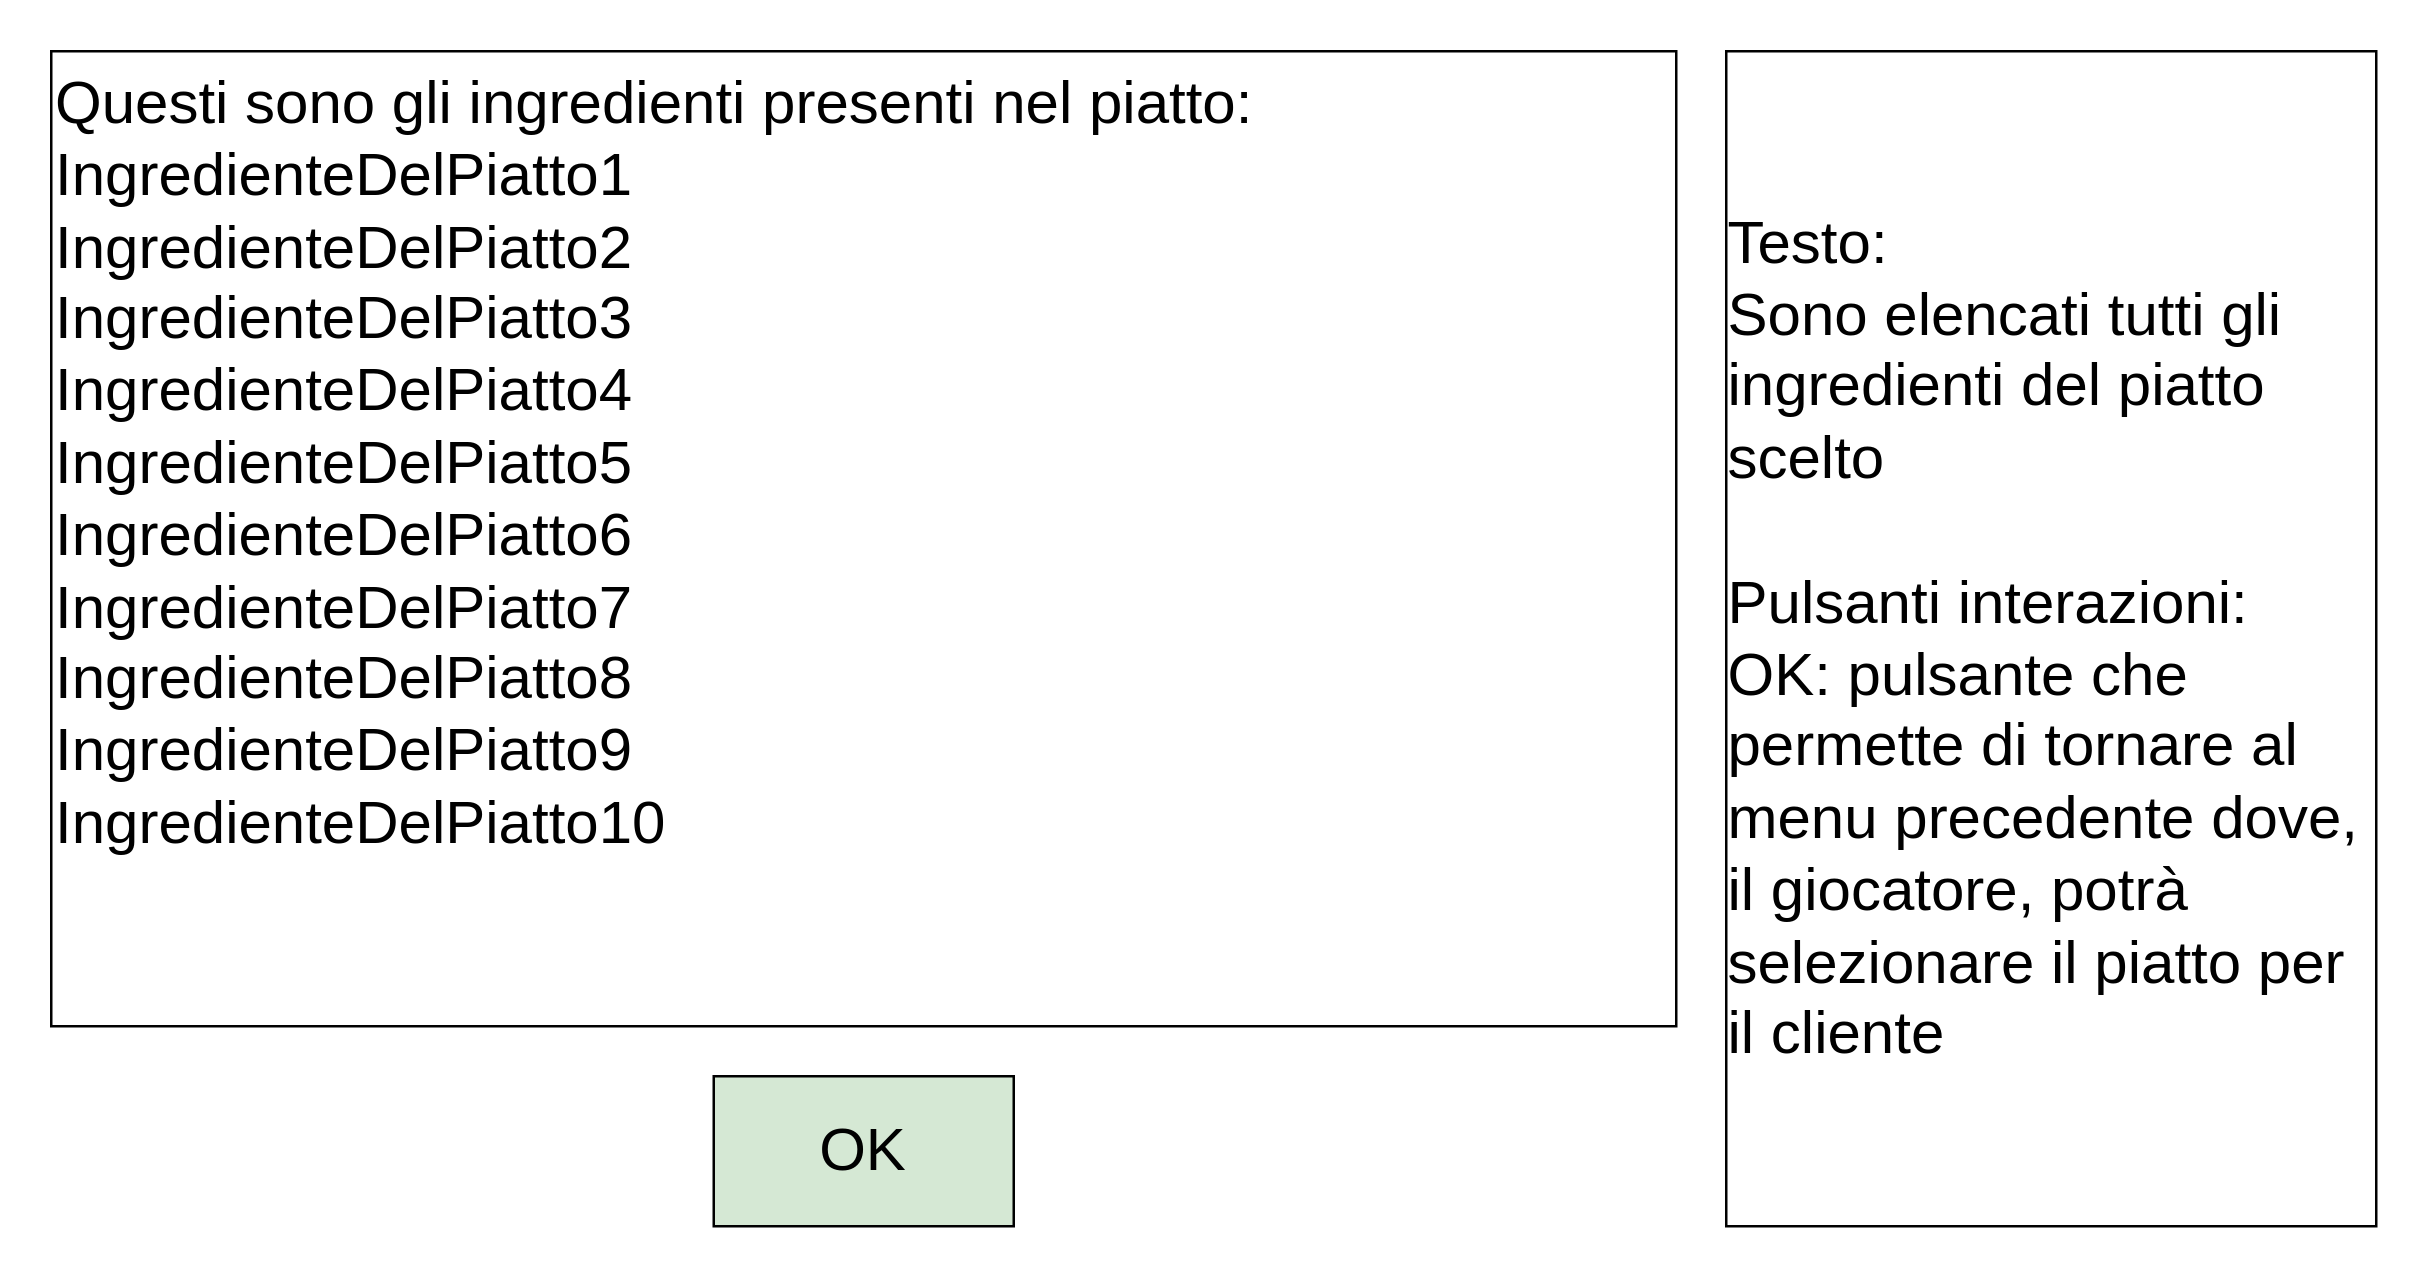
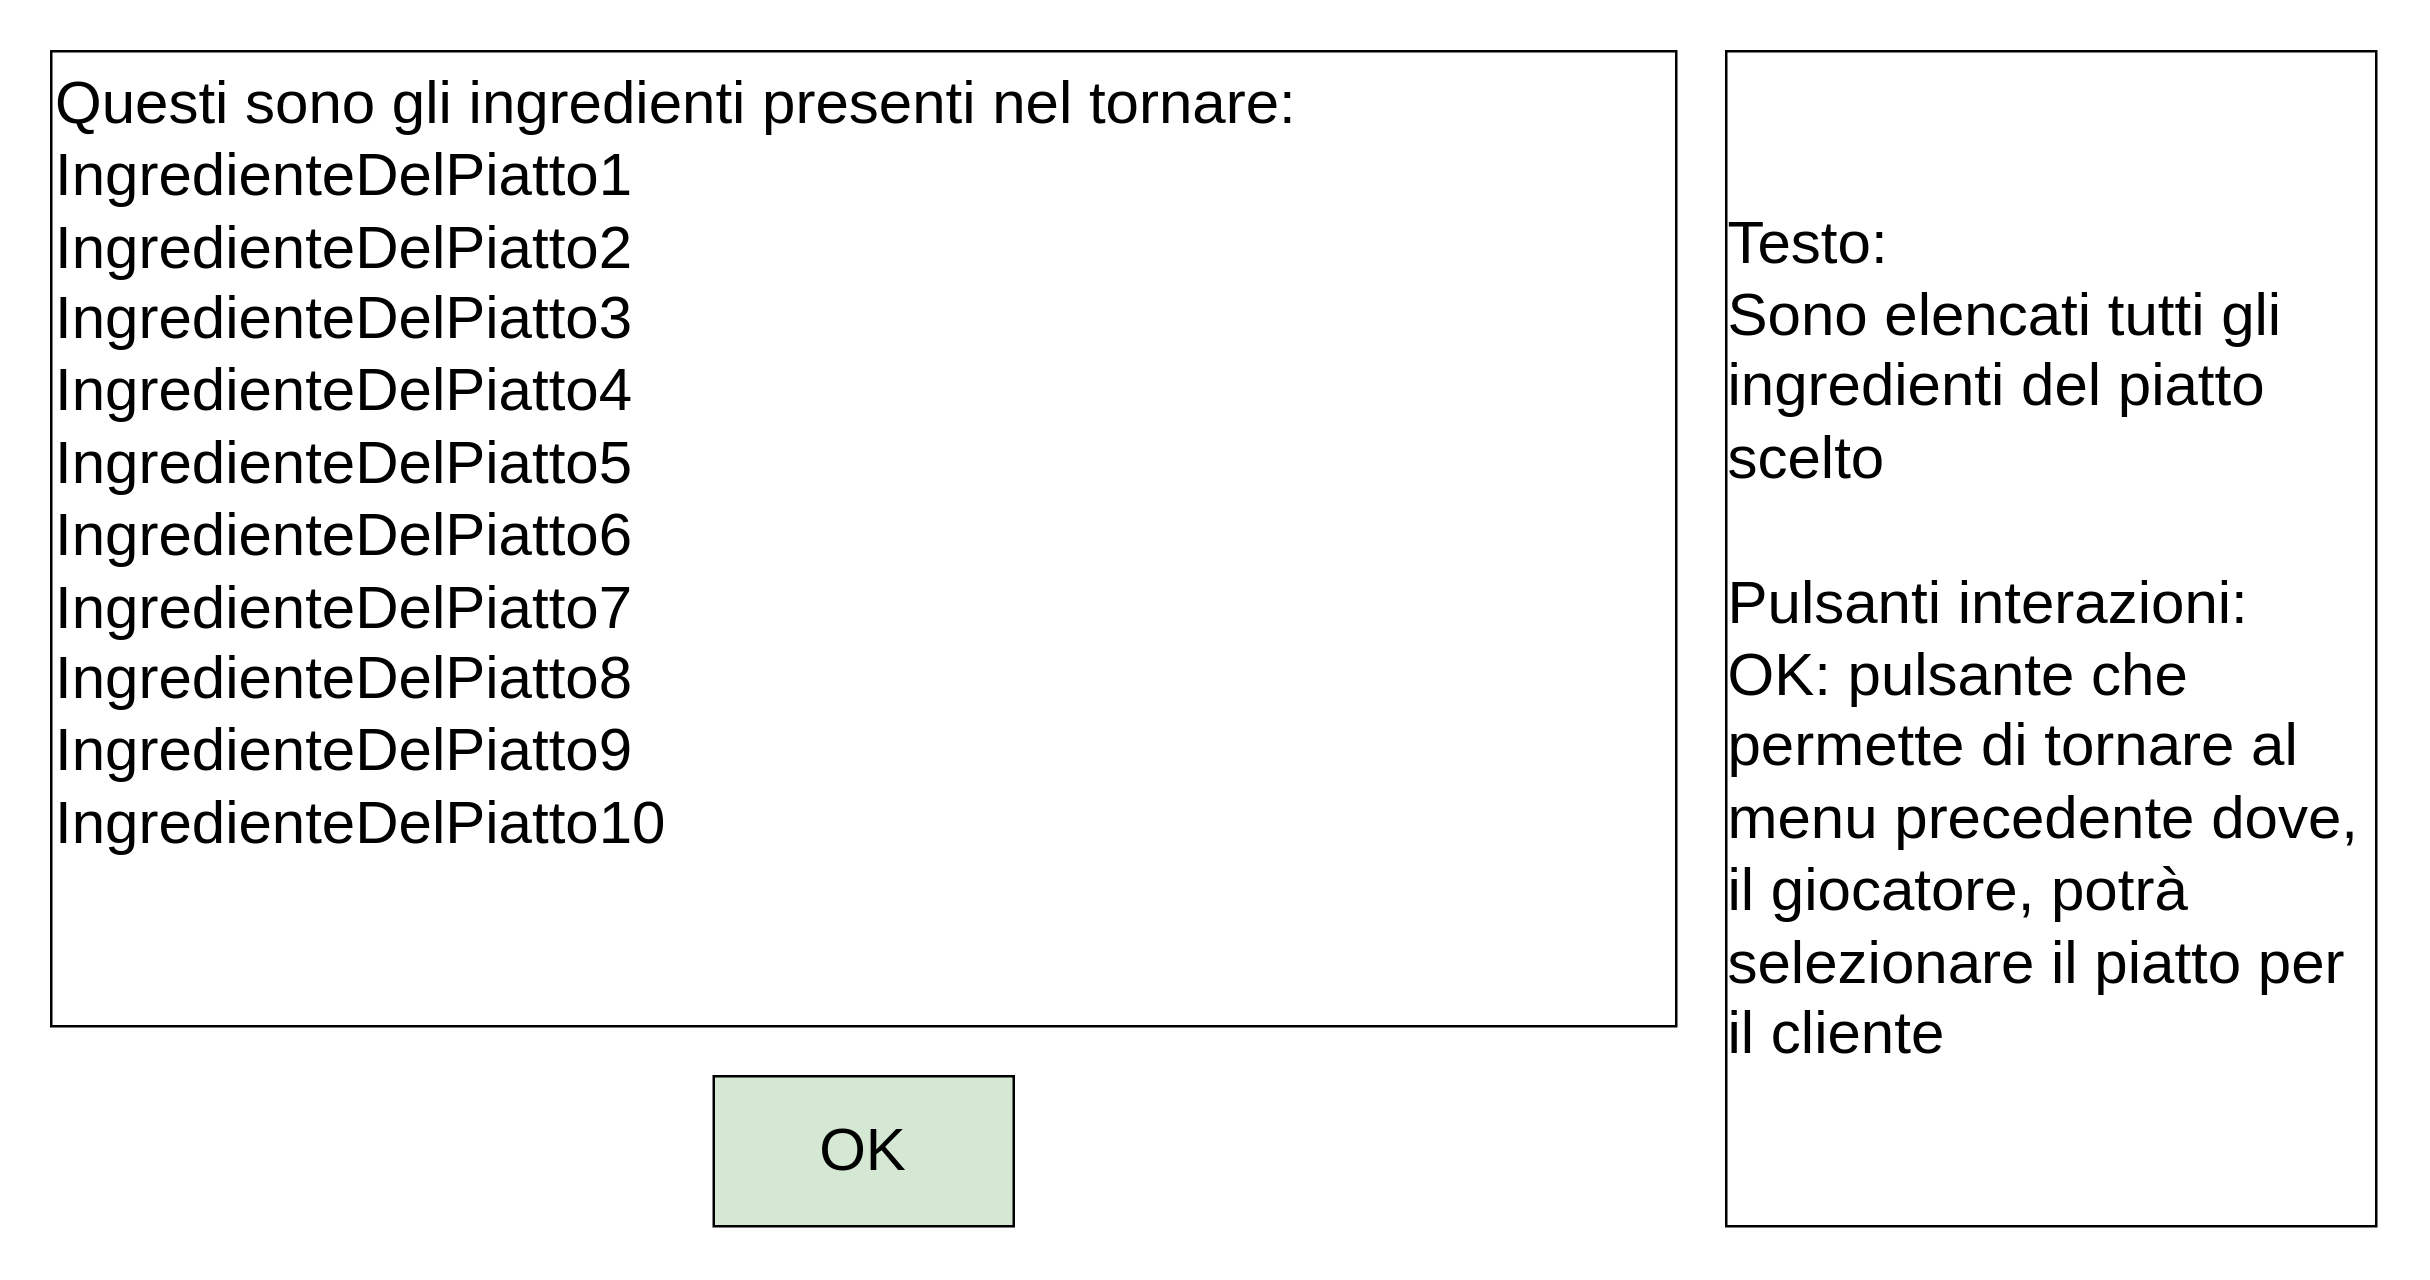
(738, 465) -> (762, 465)
